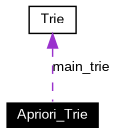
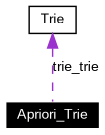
(81, 68) -> (76, 68)
